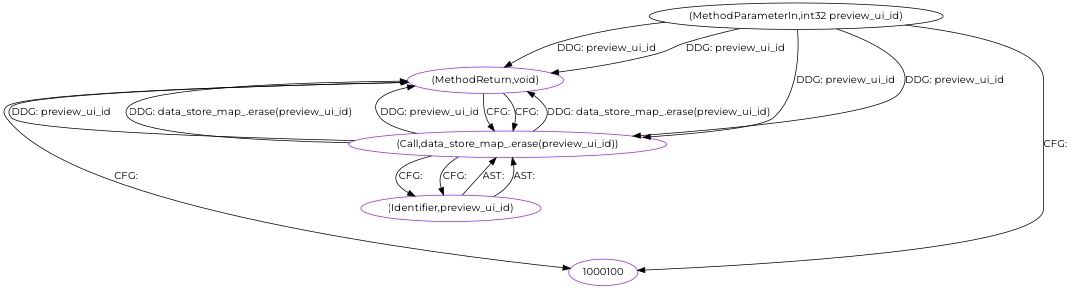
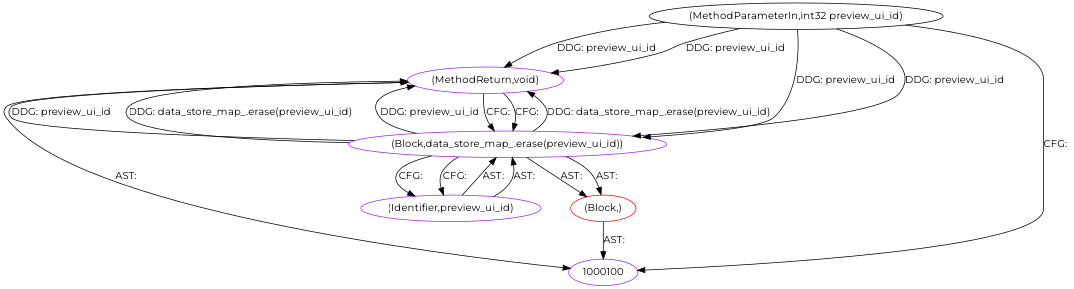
(508, 144) -> (508, 144)
(128, 176) -> (128, 176)
none -> (603, 208)
